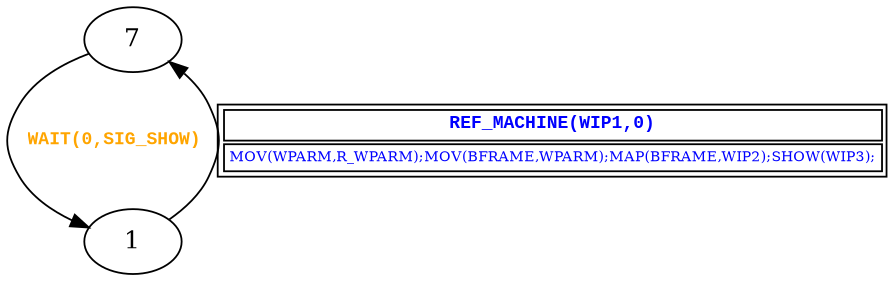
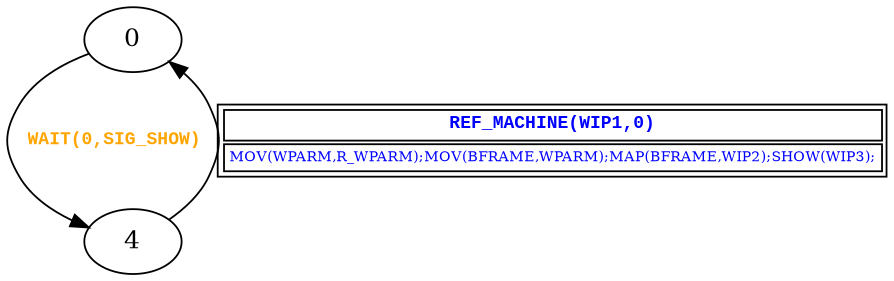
(133, 40) -> (133, 40)
(133, 242) -> (133, 242)
